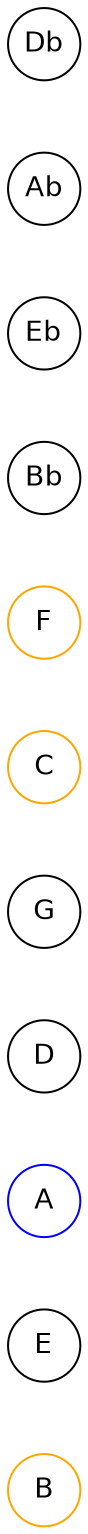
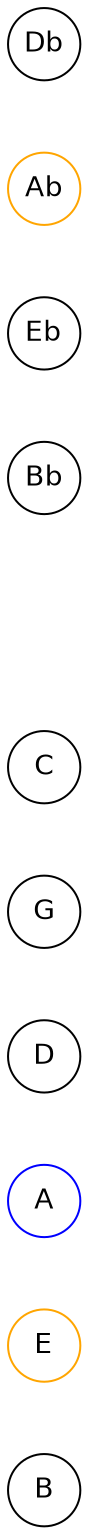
(44, 189) -> (44, 189)
(44, 623) -> none
(44, 767) -> (44, 767)
(44, 1346) -> (44, 1346)
(44, 1490) -> (44, 1490)
